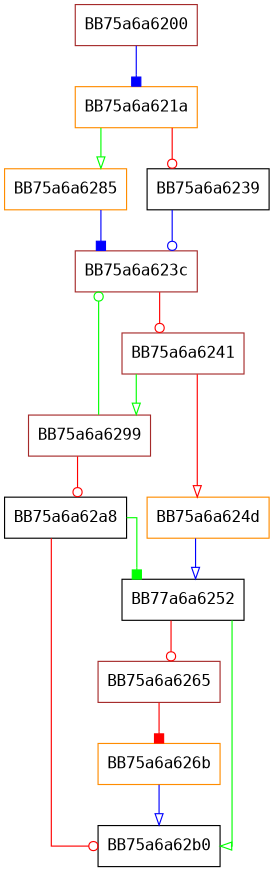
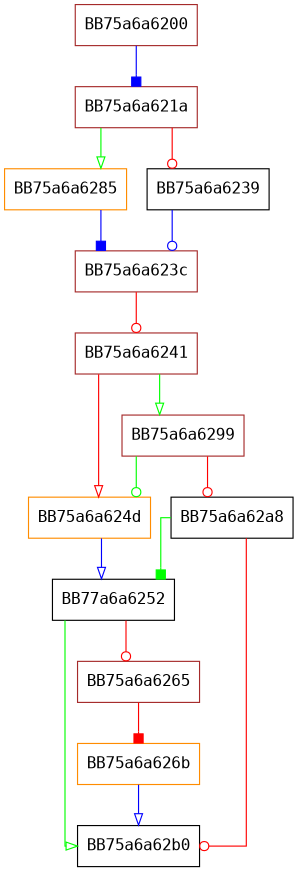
(136, 107) -> (136, 107)
(99, 358) -> (136, 472)
